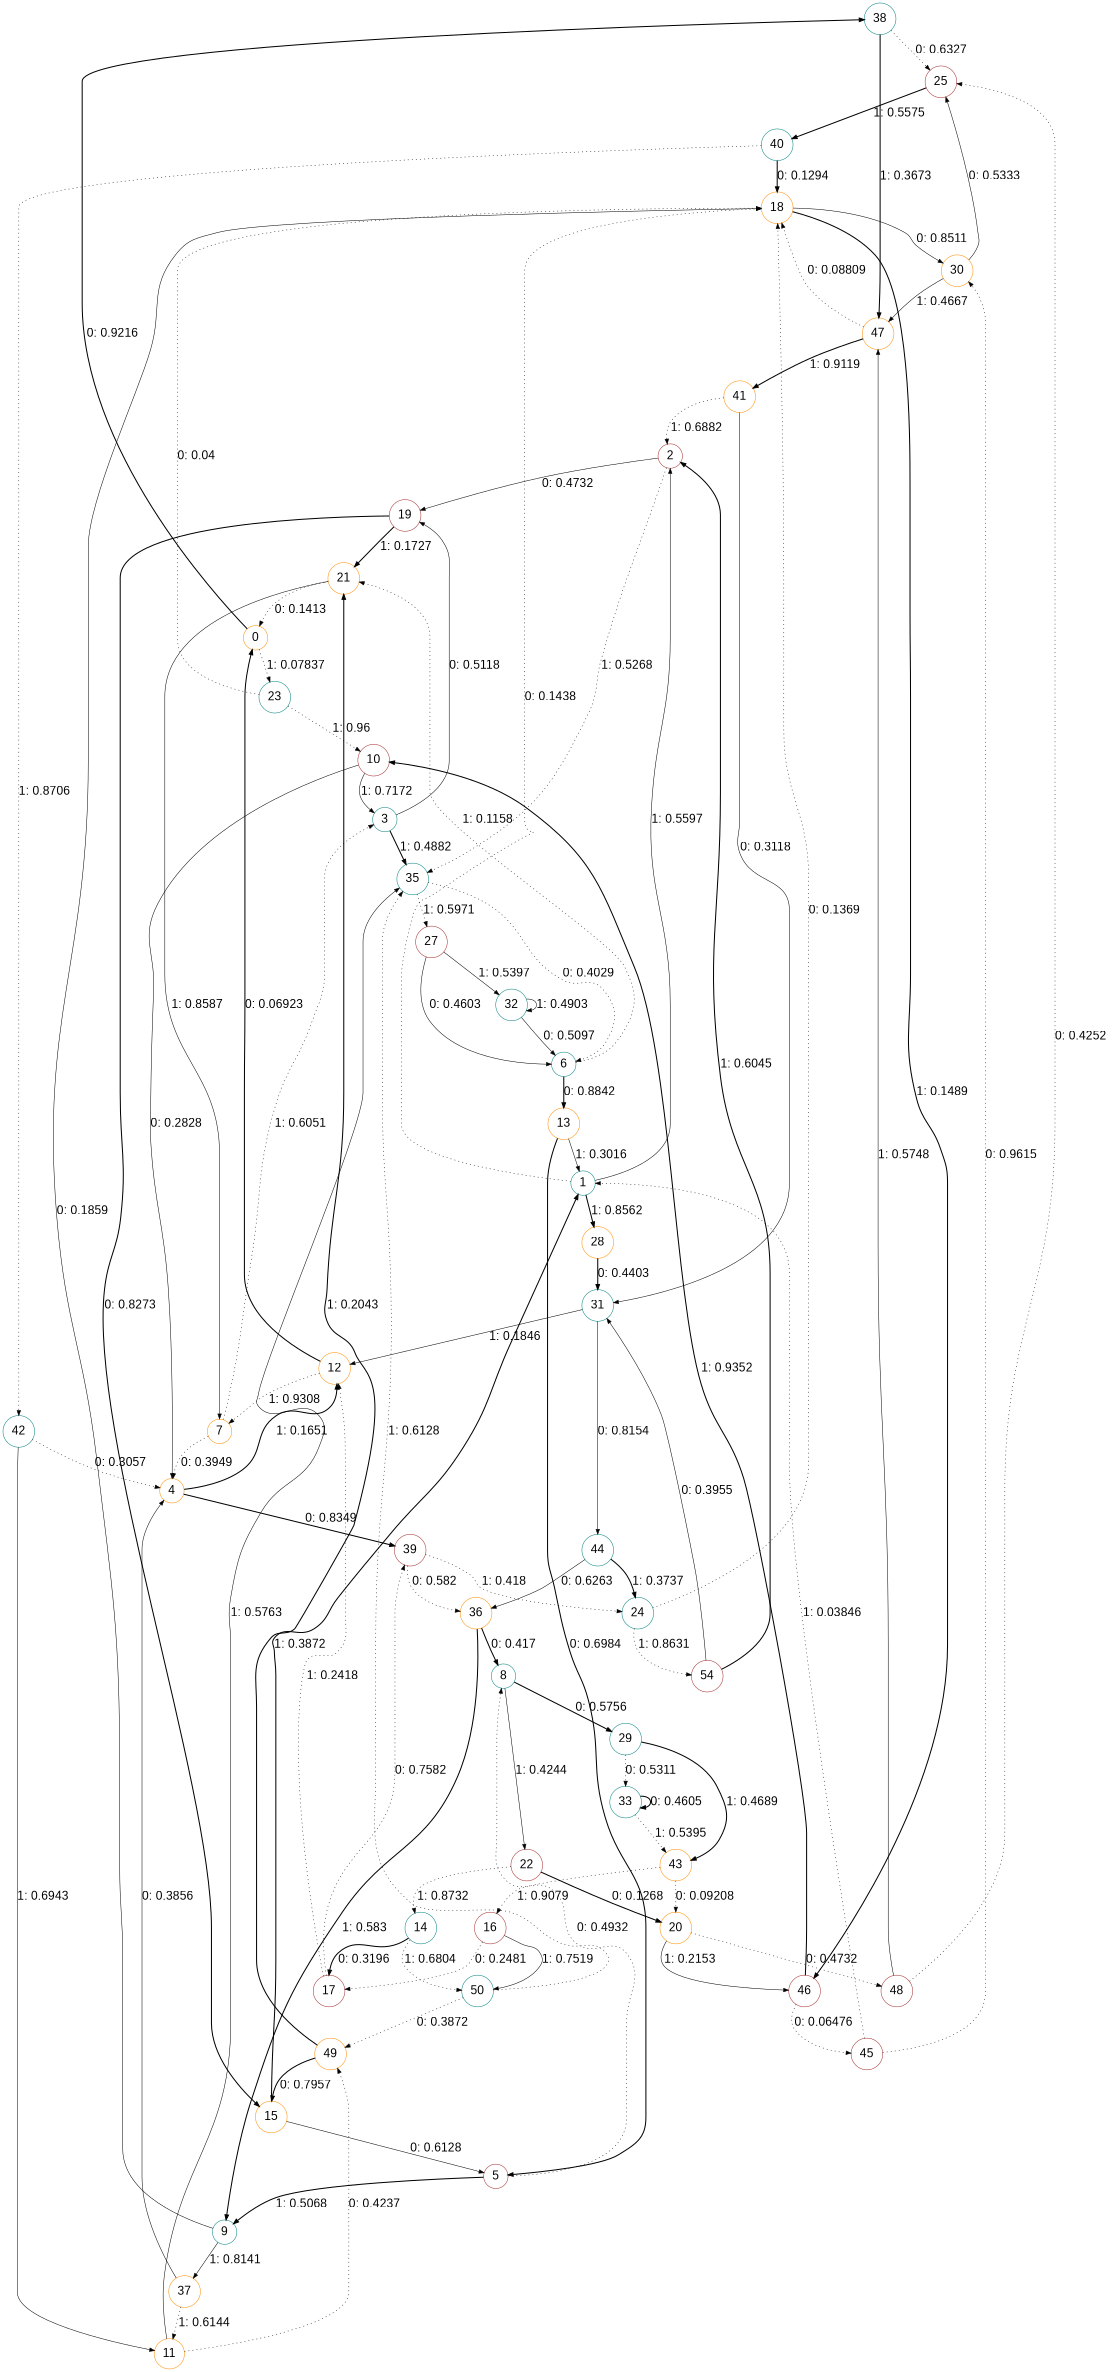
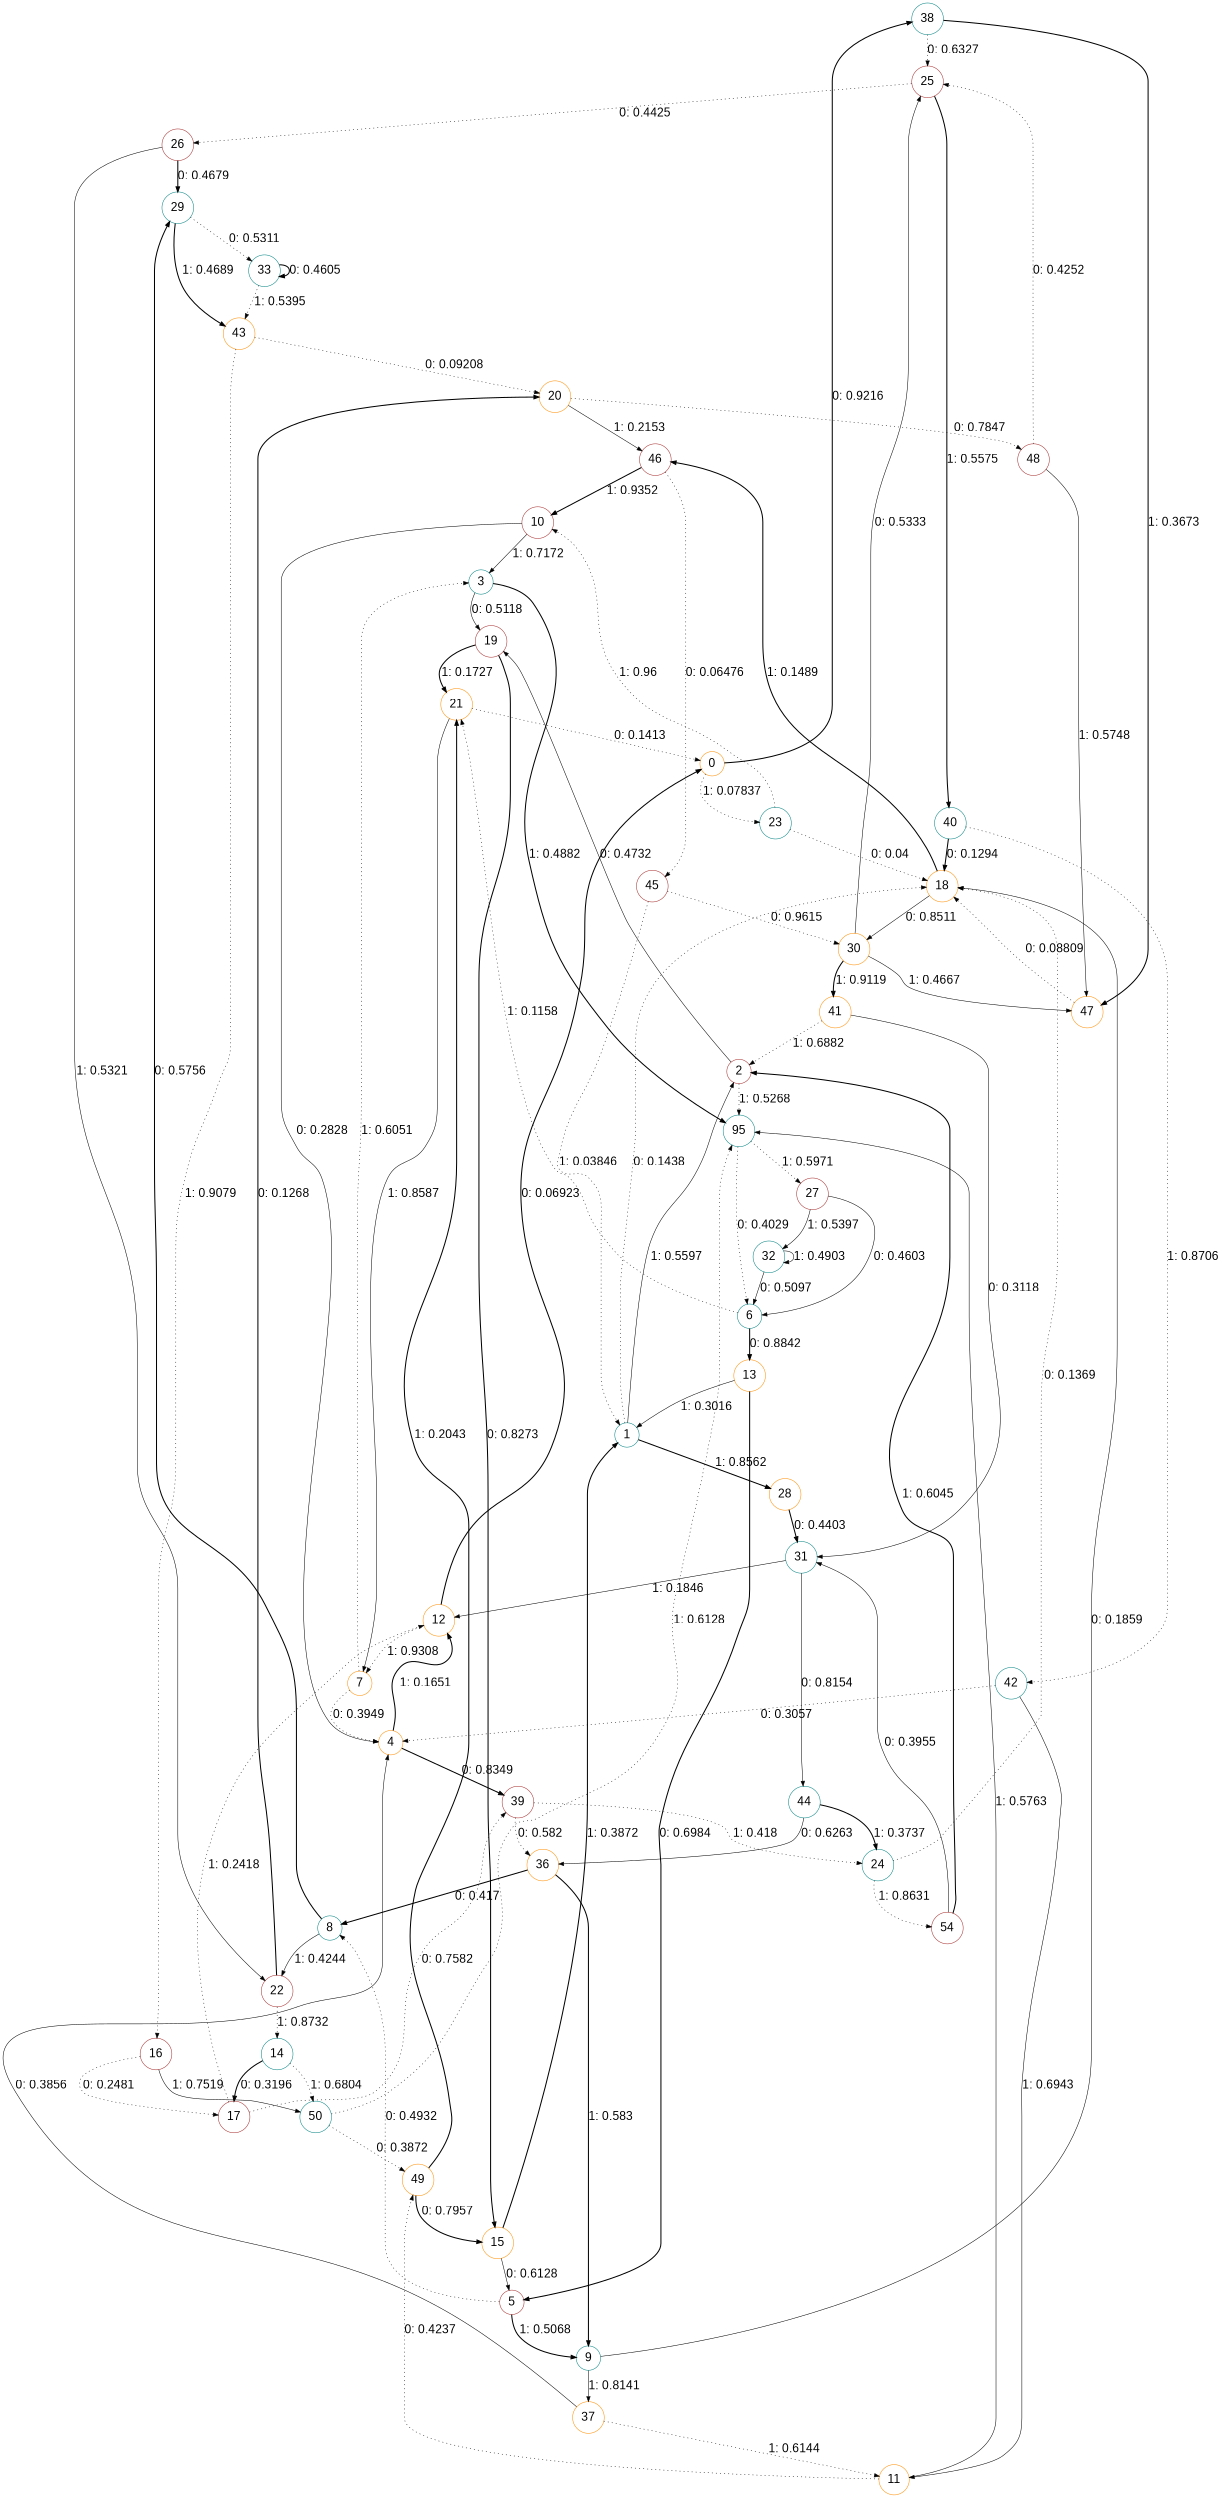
none -> (178, 145)
(809, 359) -> (835, 975)
(413, 879) -> (739, 1131)
(837, 1960) -> (985, 428)
